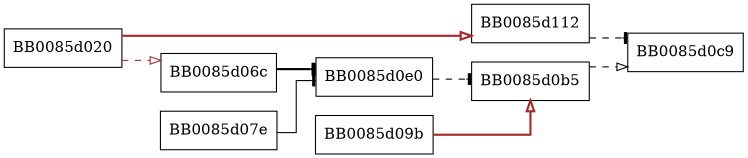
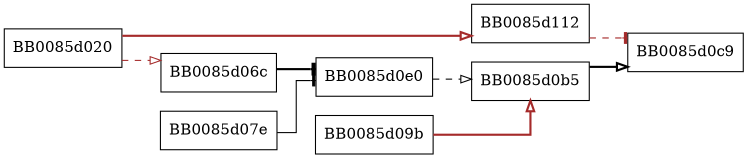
(606, 38) -> (606, 38)
(603, 67) -> (603, 67)
(450, 79) -> (447, 79)
